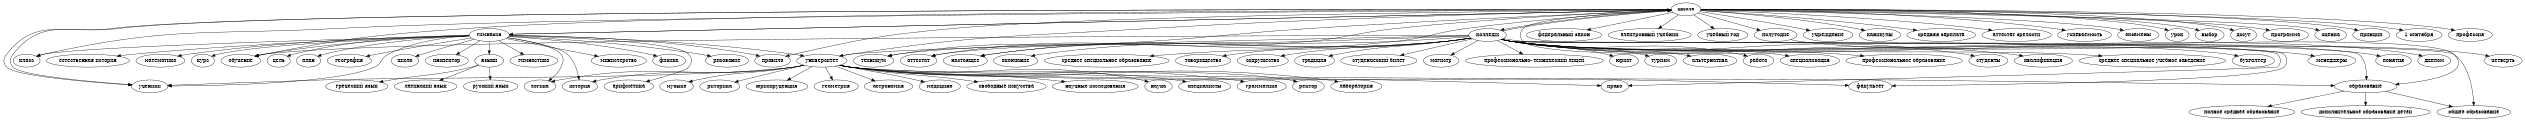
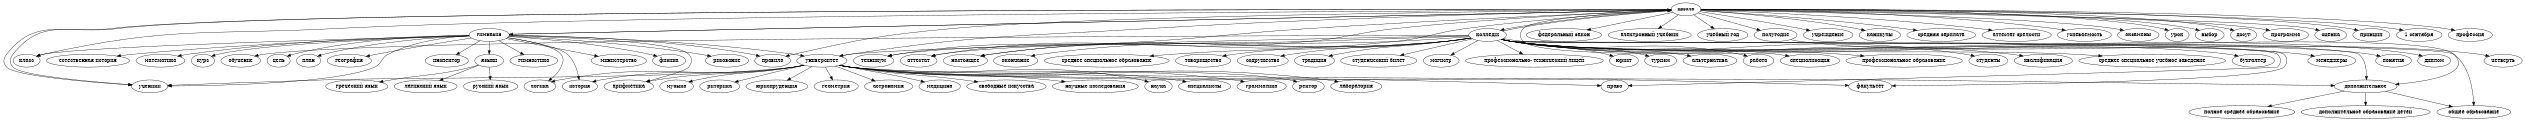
(964, 14) -> none
(316, 47) -> none
(405, 61) -> none
none -> (727, 73)
(2366, 86) -> (2366, 86)
